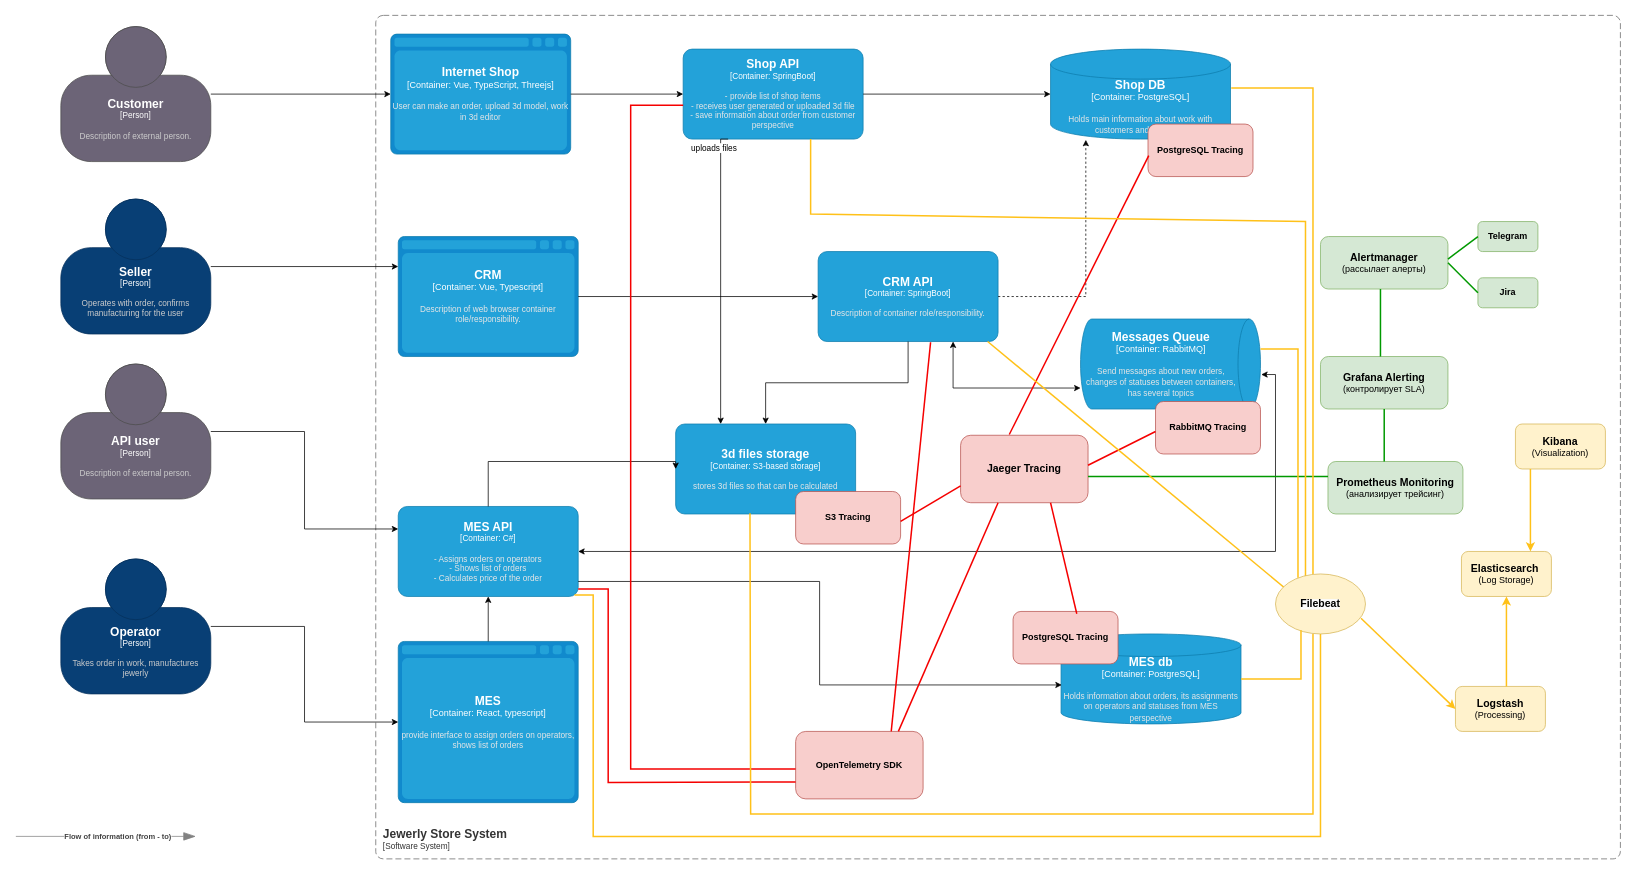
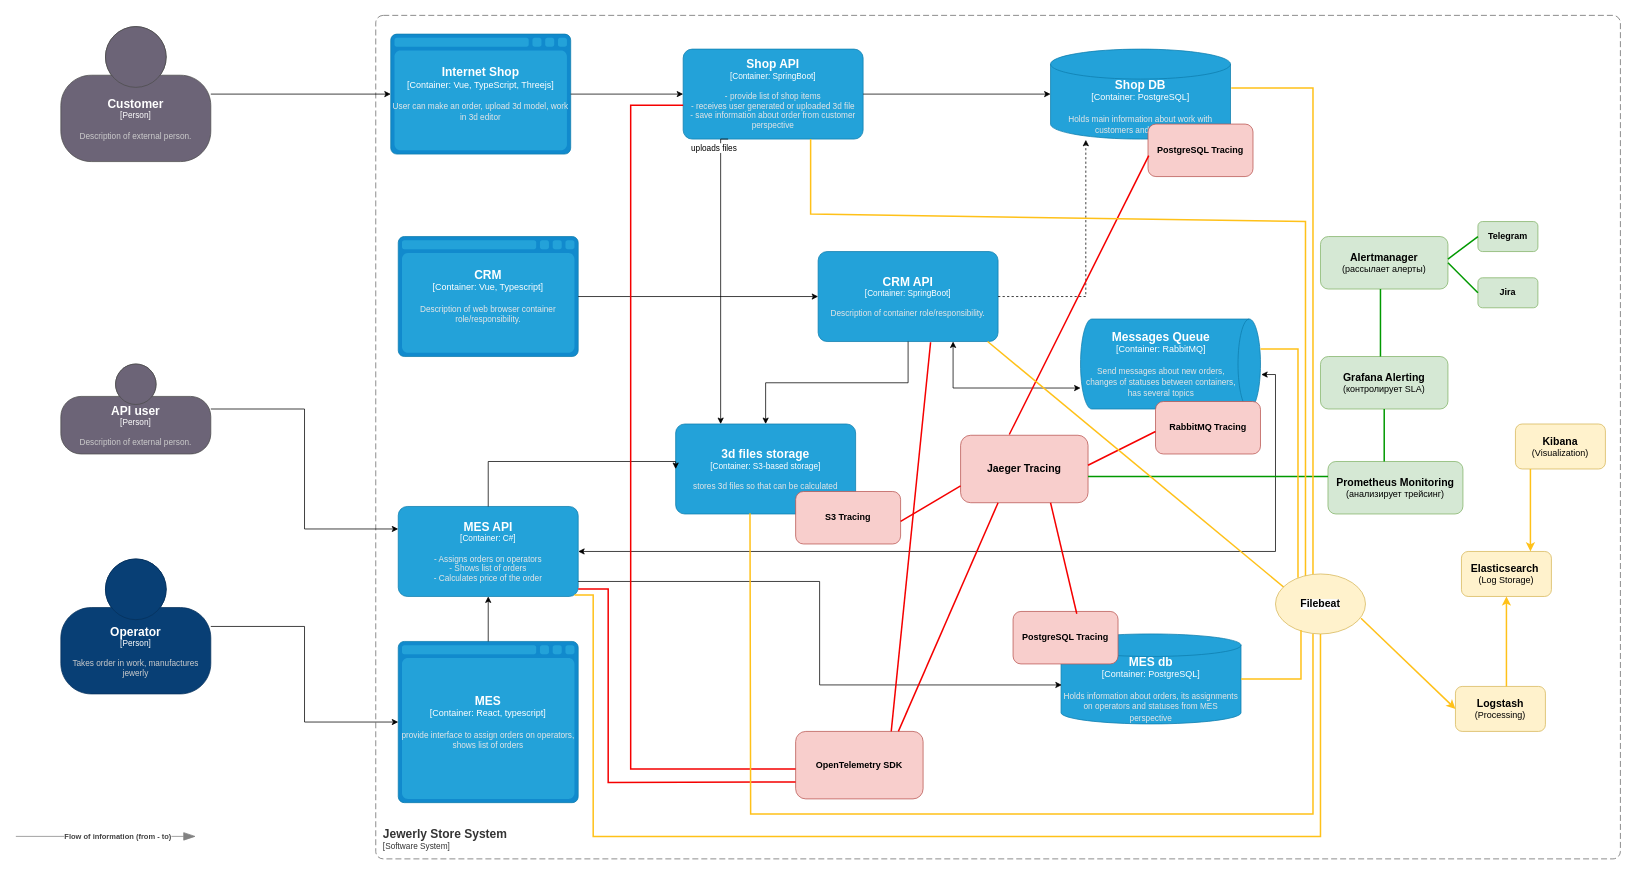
(135, 267) -> none
(302, 267) -> none
(135, 432) -> (135, 409)
